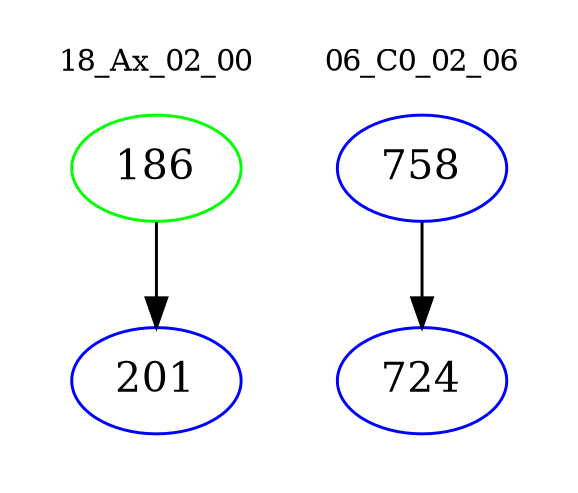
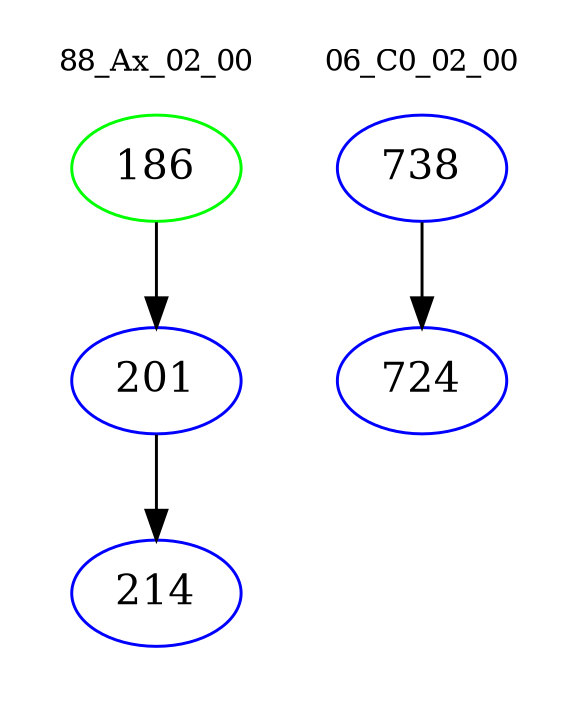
(156, 63) -> (156, 63)
(422, 63) -> (422, 63)
(422, 168) -> (422, 168)
none -> (156, 593)
